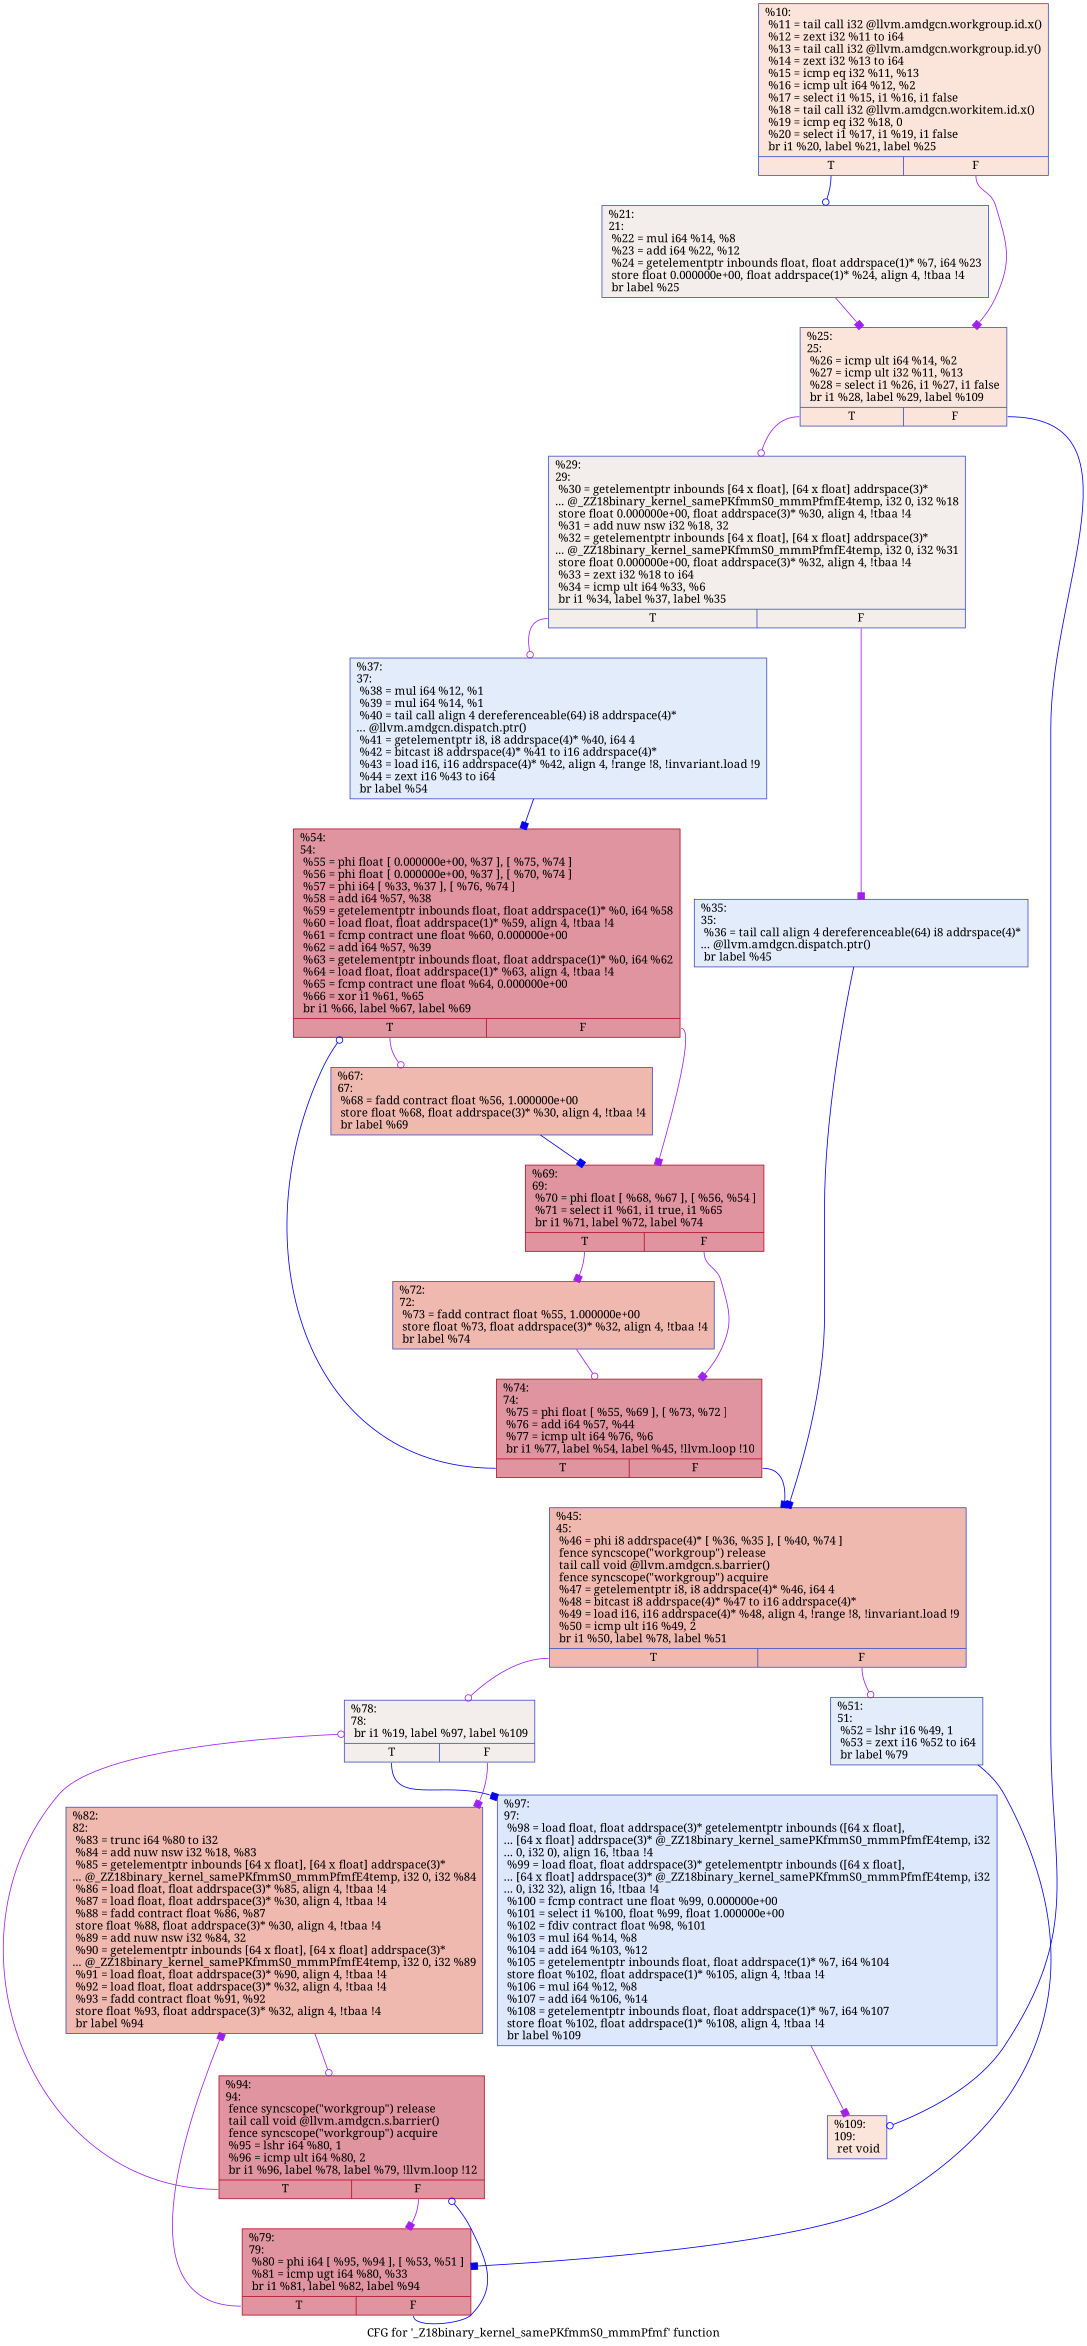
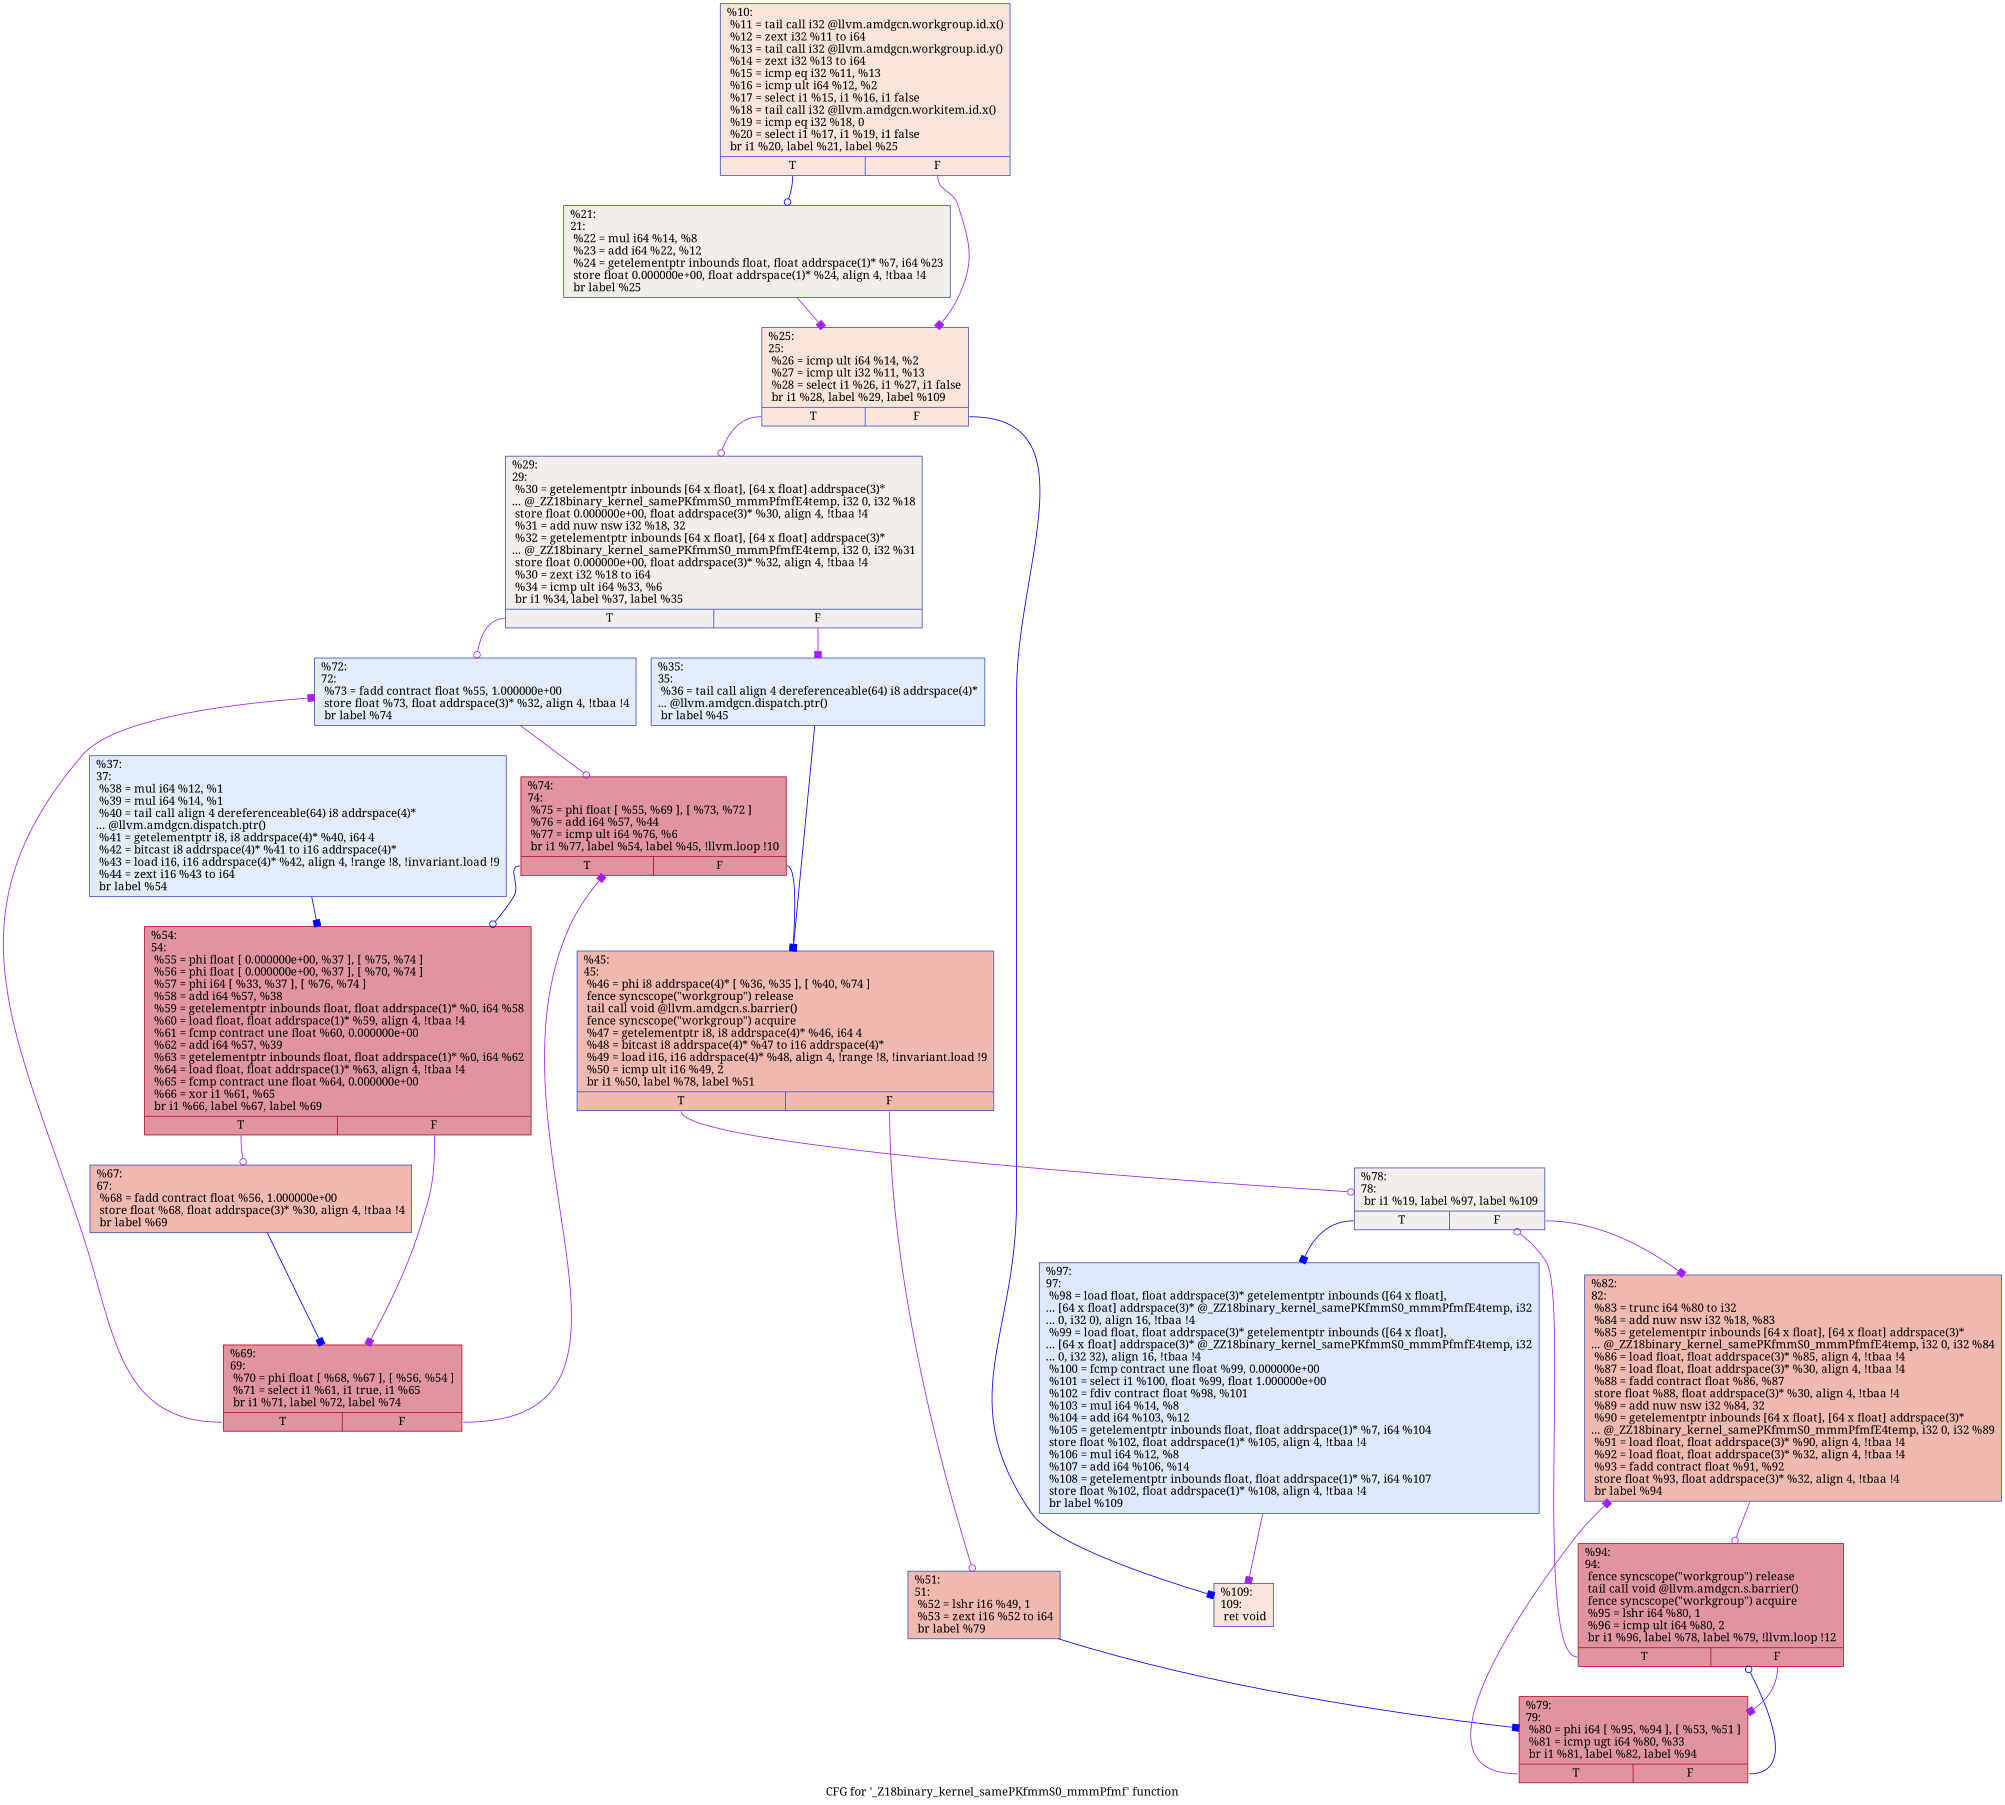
(625, 575) -> (582, 575)
(530, 630) -> (486, 630)
(1051, 1281) -> (1017, 1044)
(554, 1315) -> (475, 692)
(907, 1731) -> (984, 1605)
